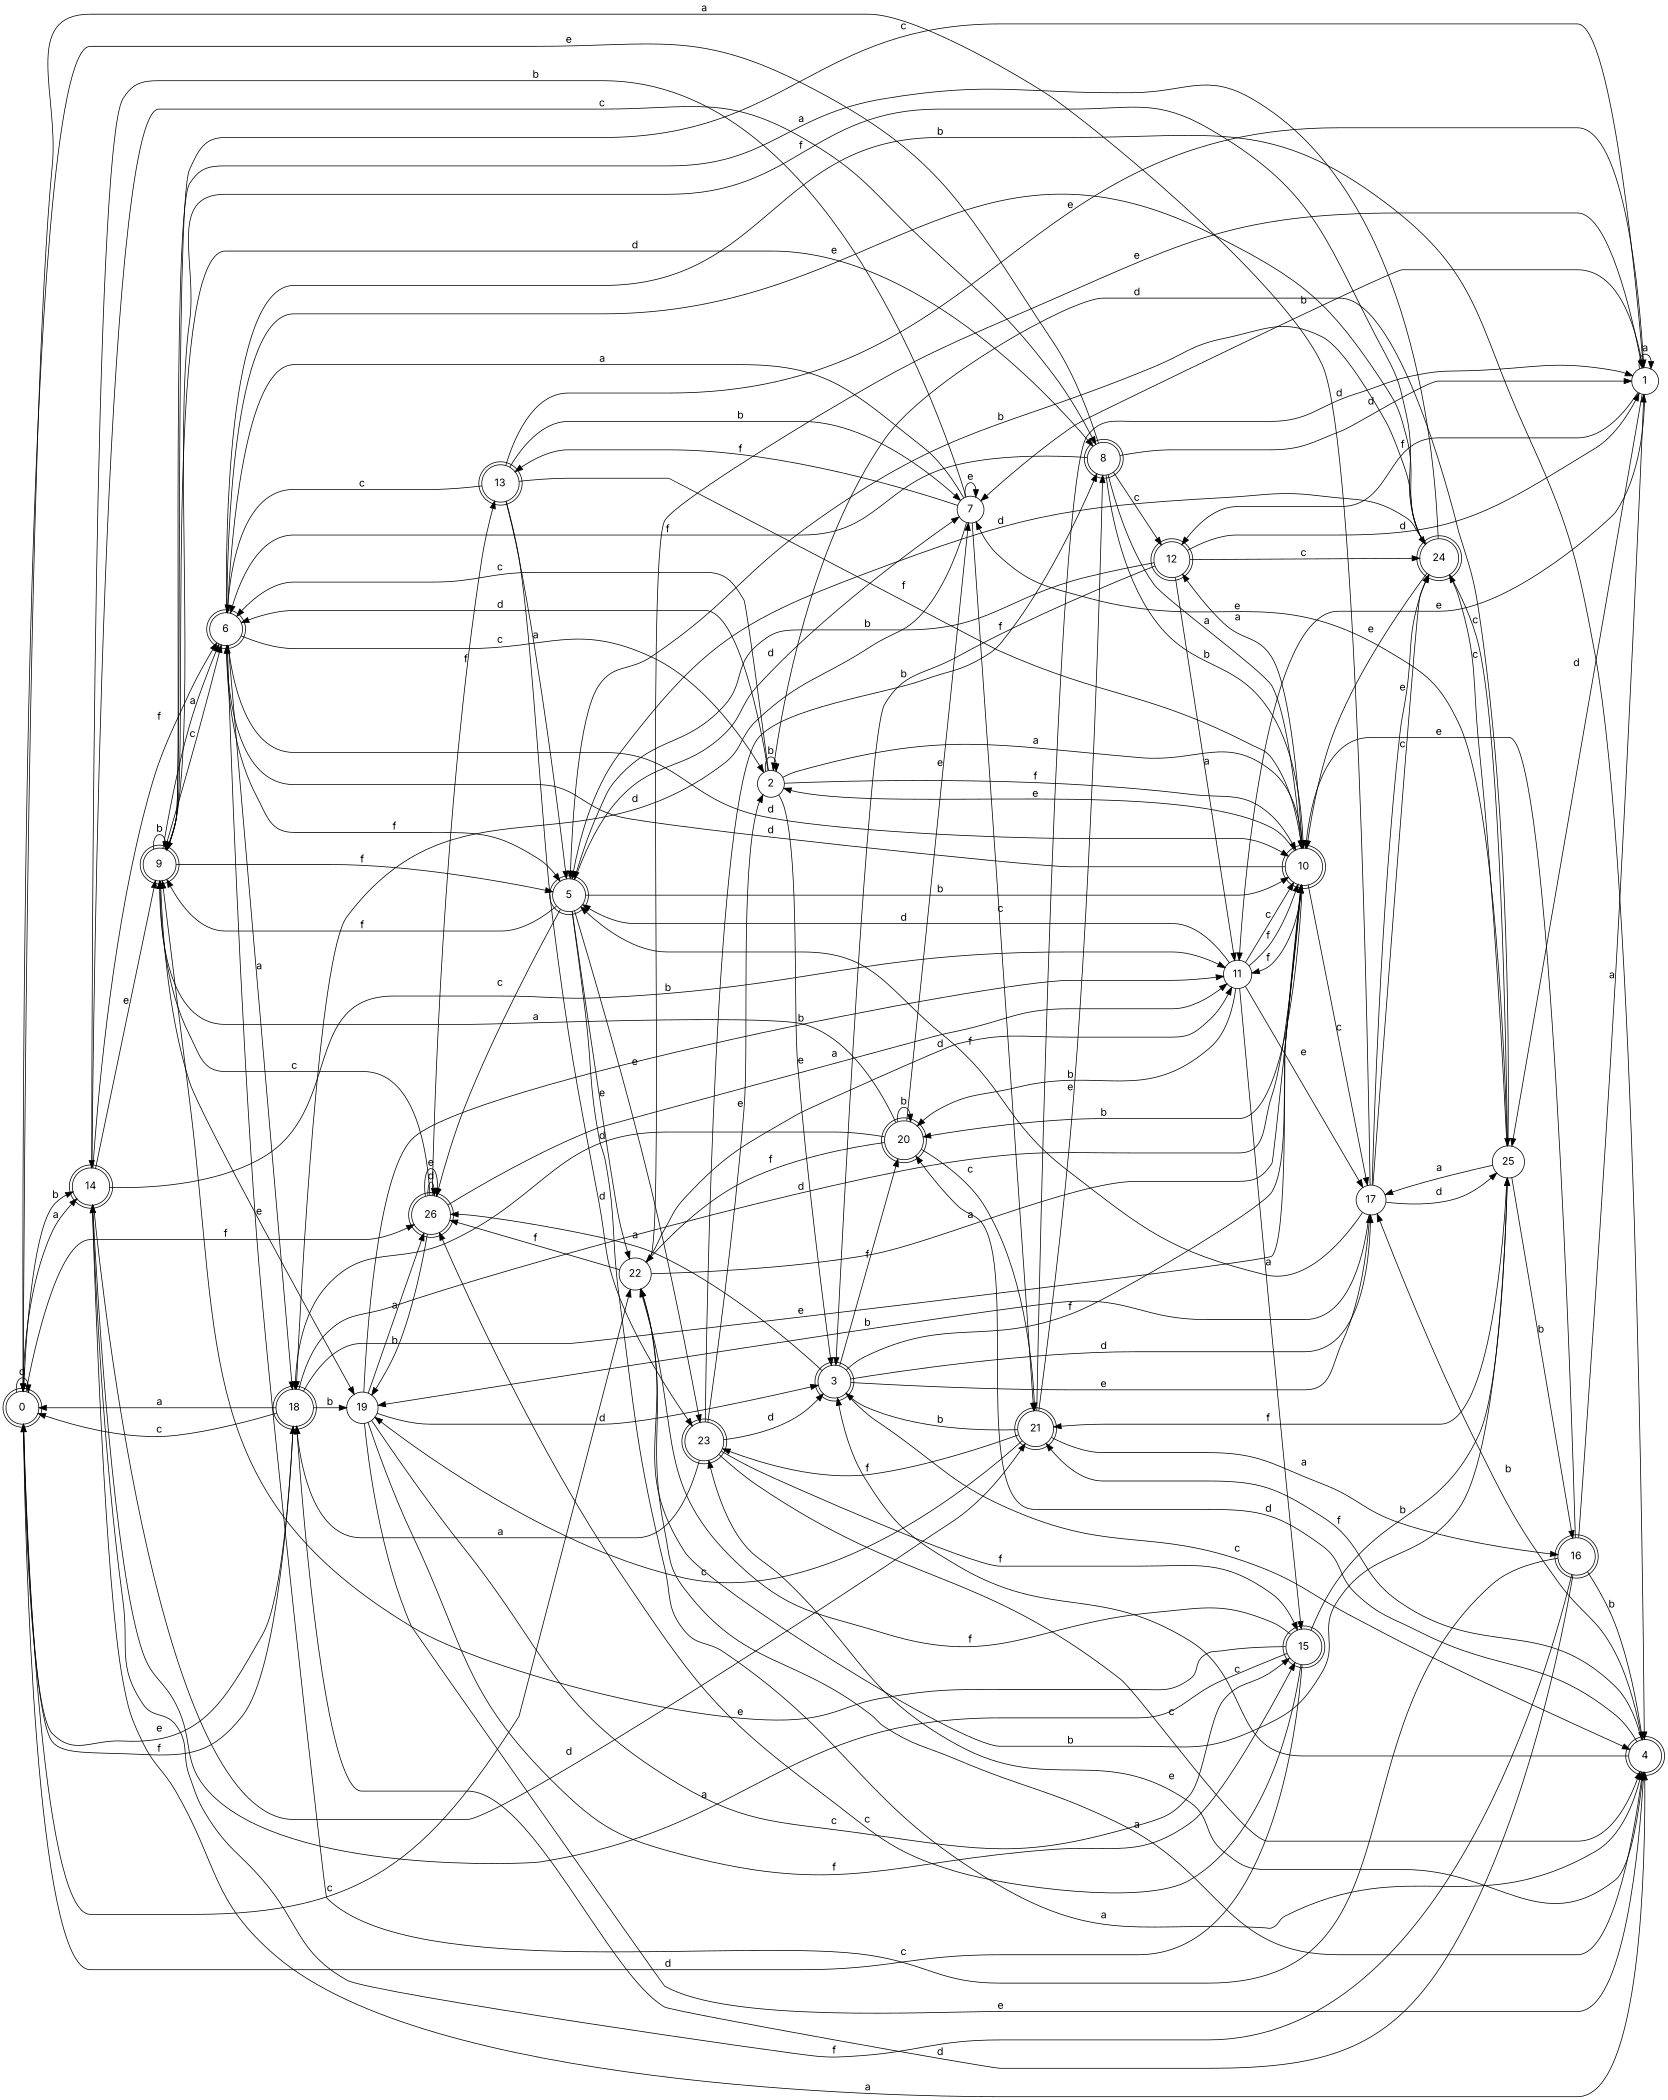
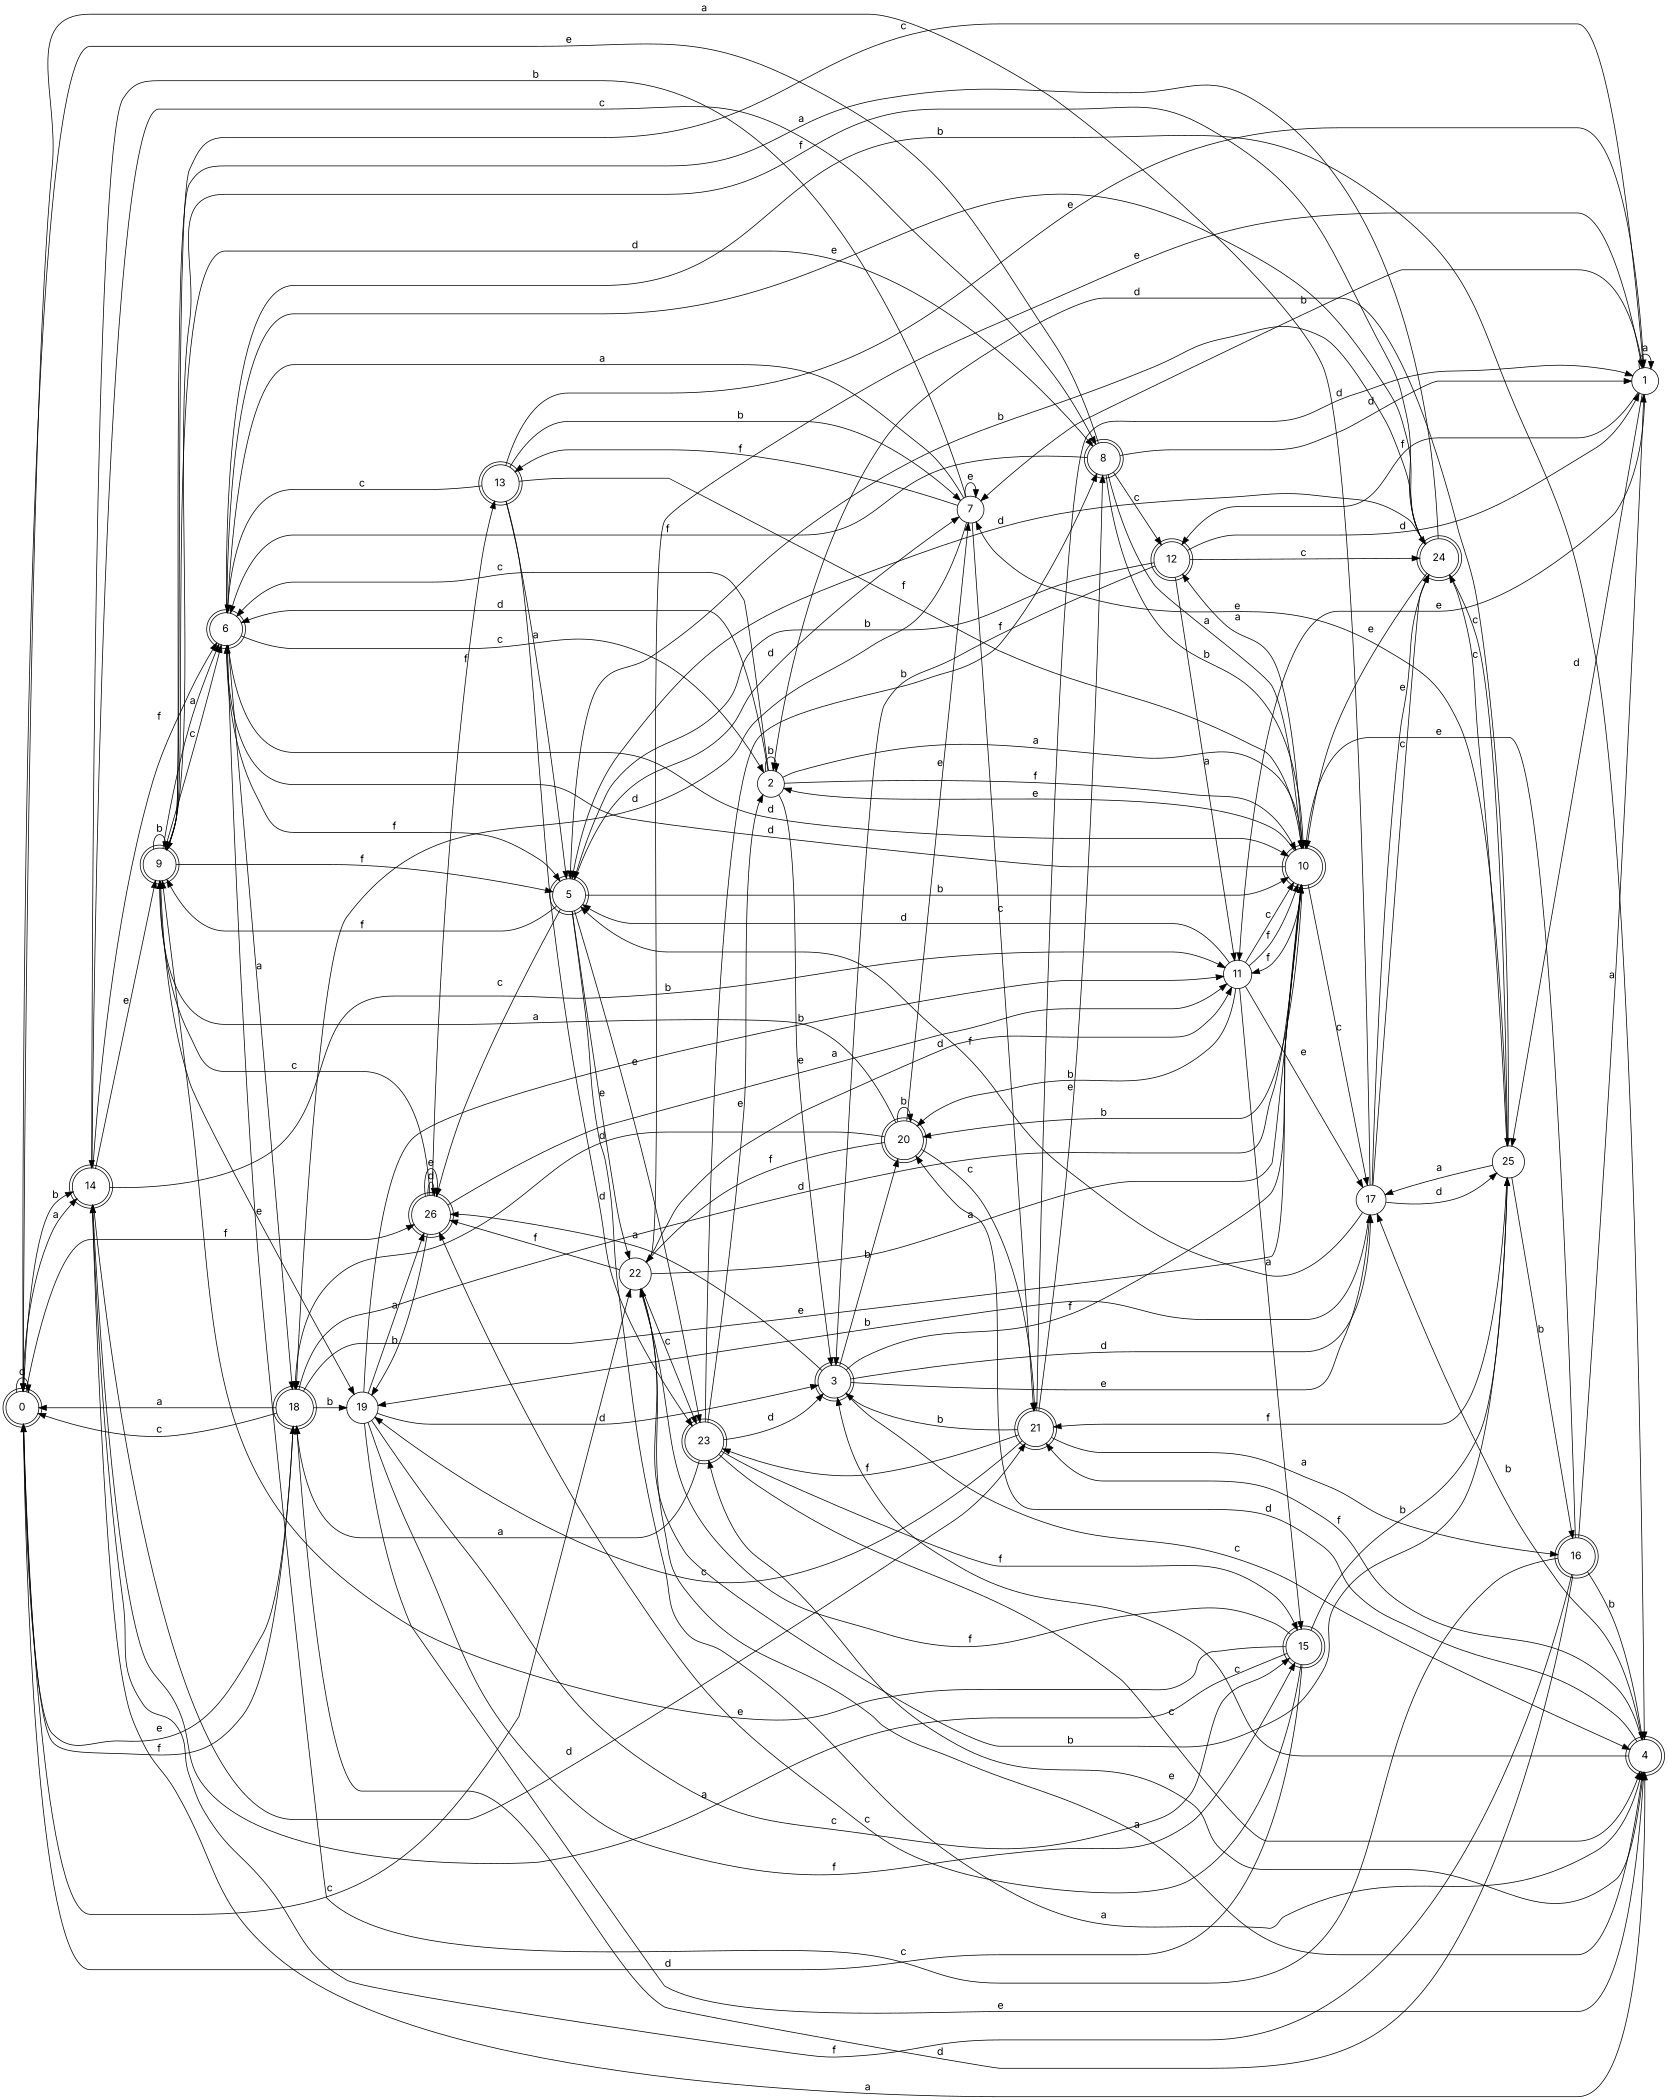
(868, 1255) -> (868, 1255)
none -> (668, 1353)
